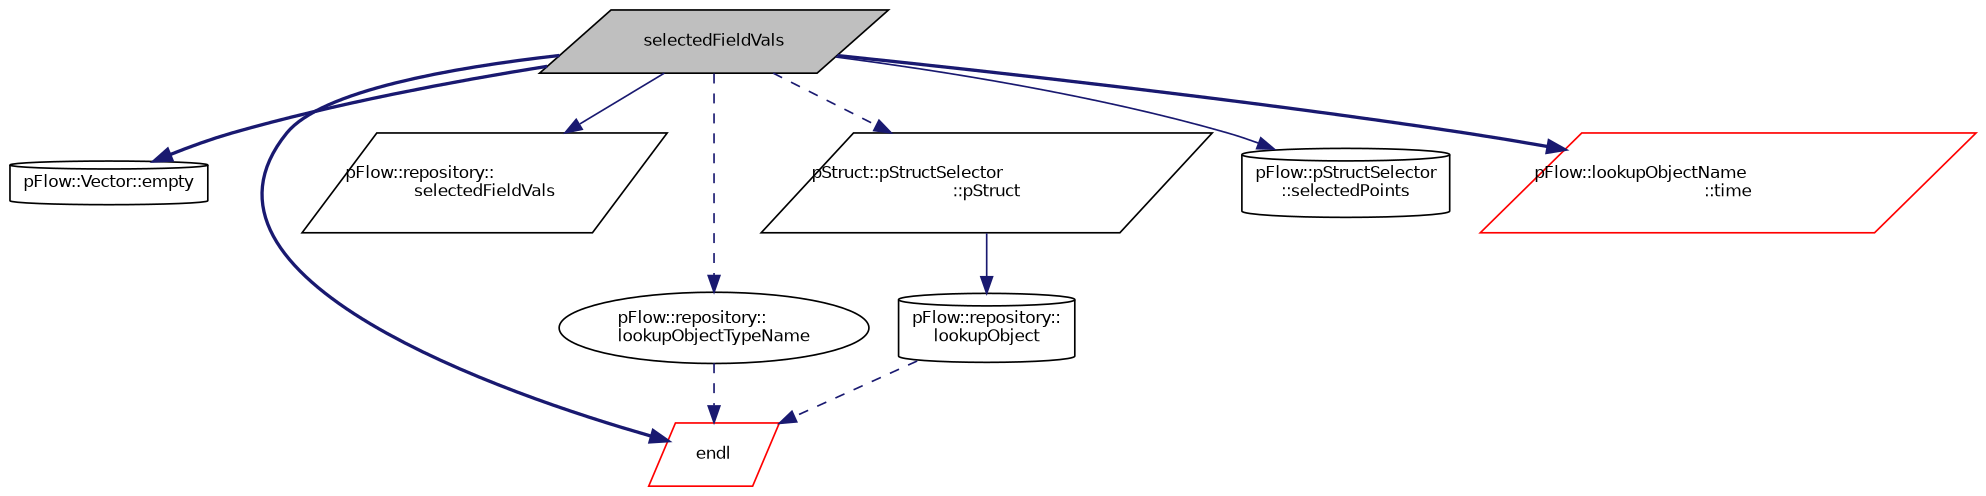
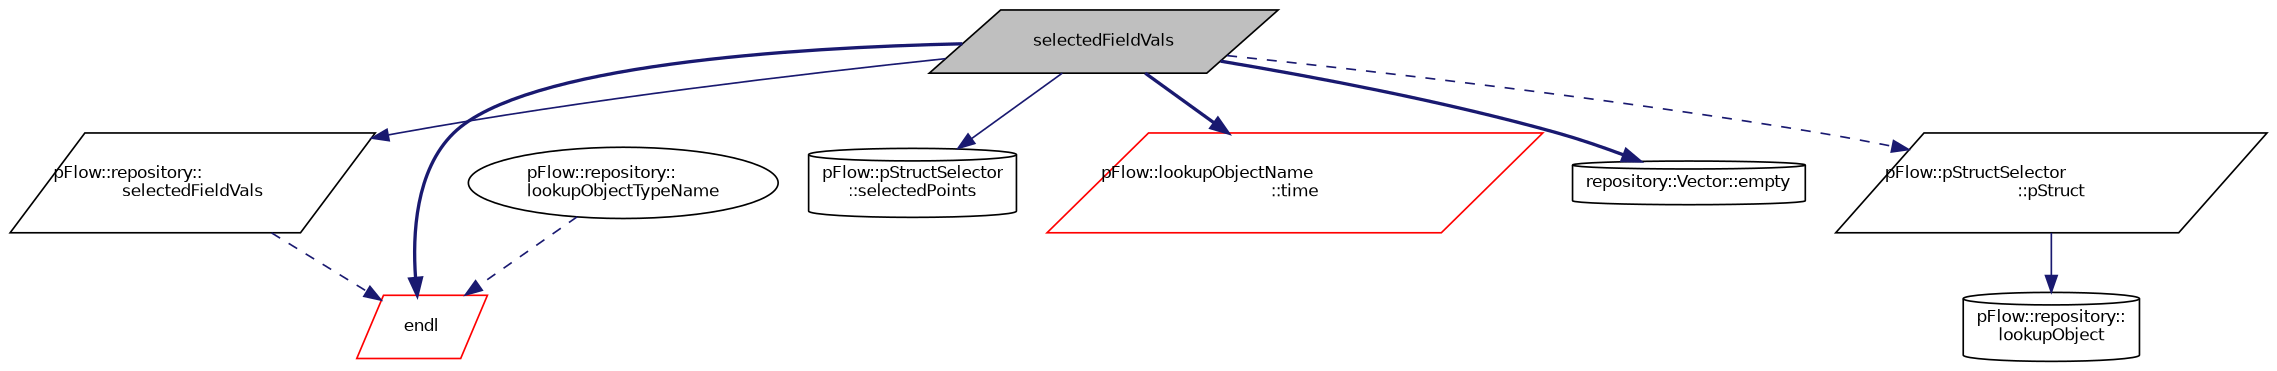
(714, 174) -> none
(109, 183) -> (1689, 183)
(987, 183) -> (2051, 183)
(856, 389) -> (319, 262)
